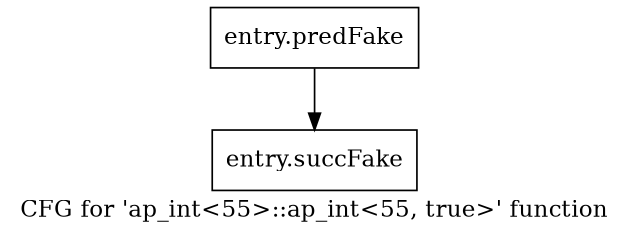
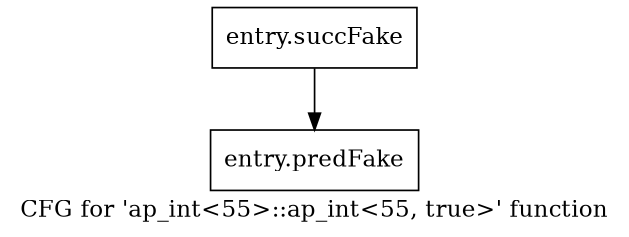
(315, 91) -> (315, 91)
